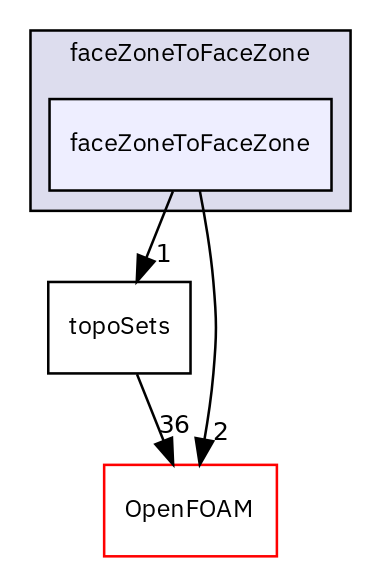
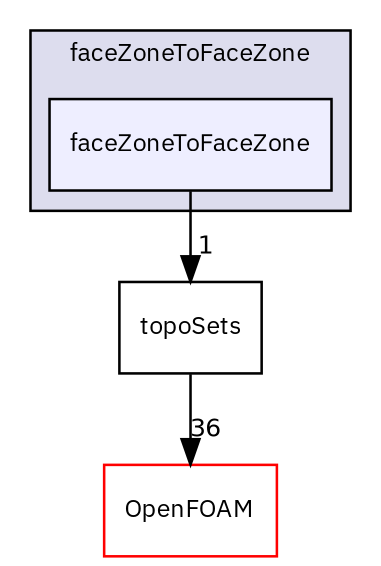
(216, 315) -> none
